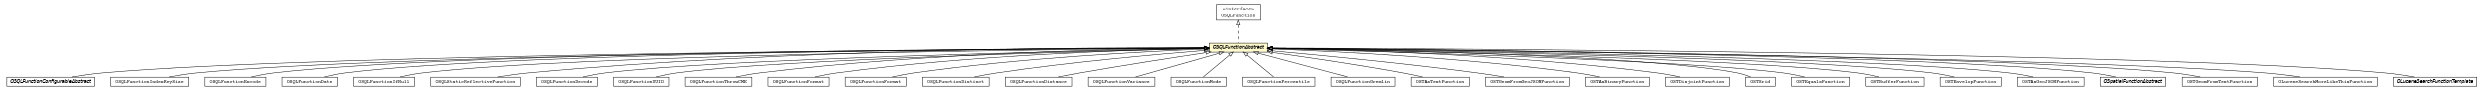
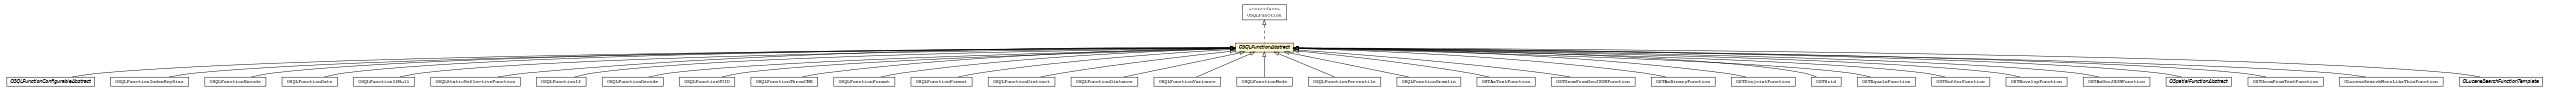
none -> (561, 81)
